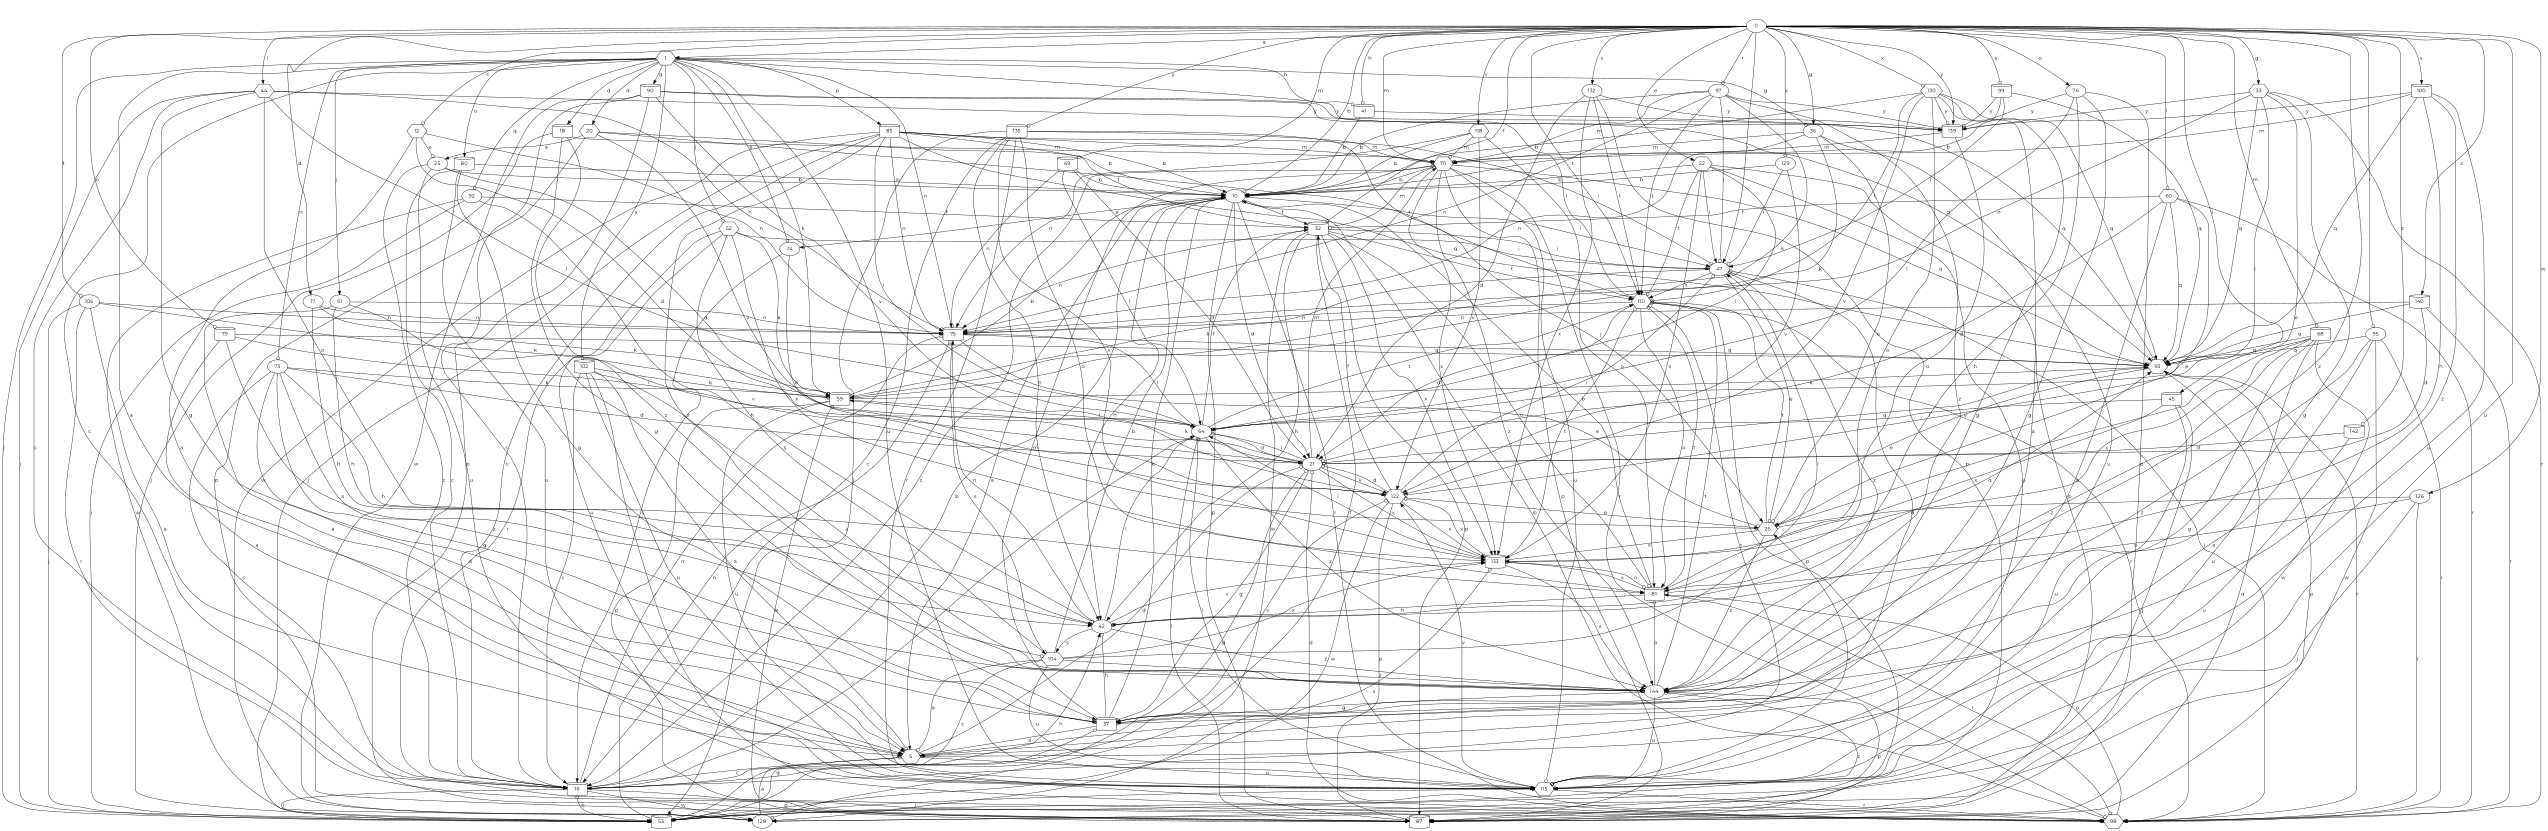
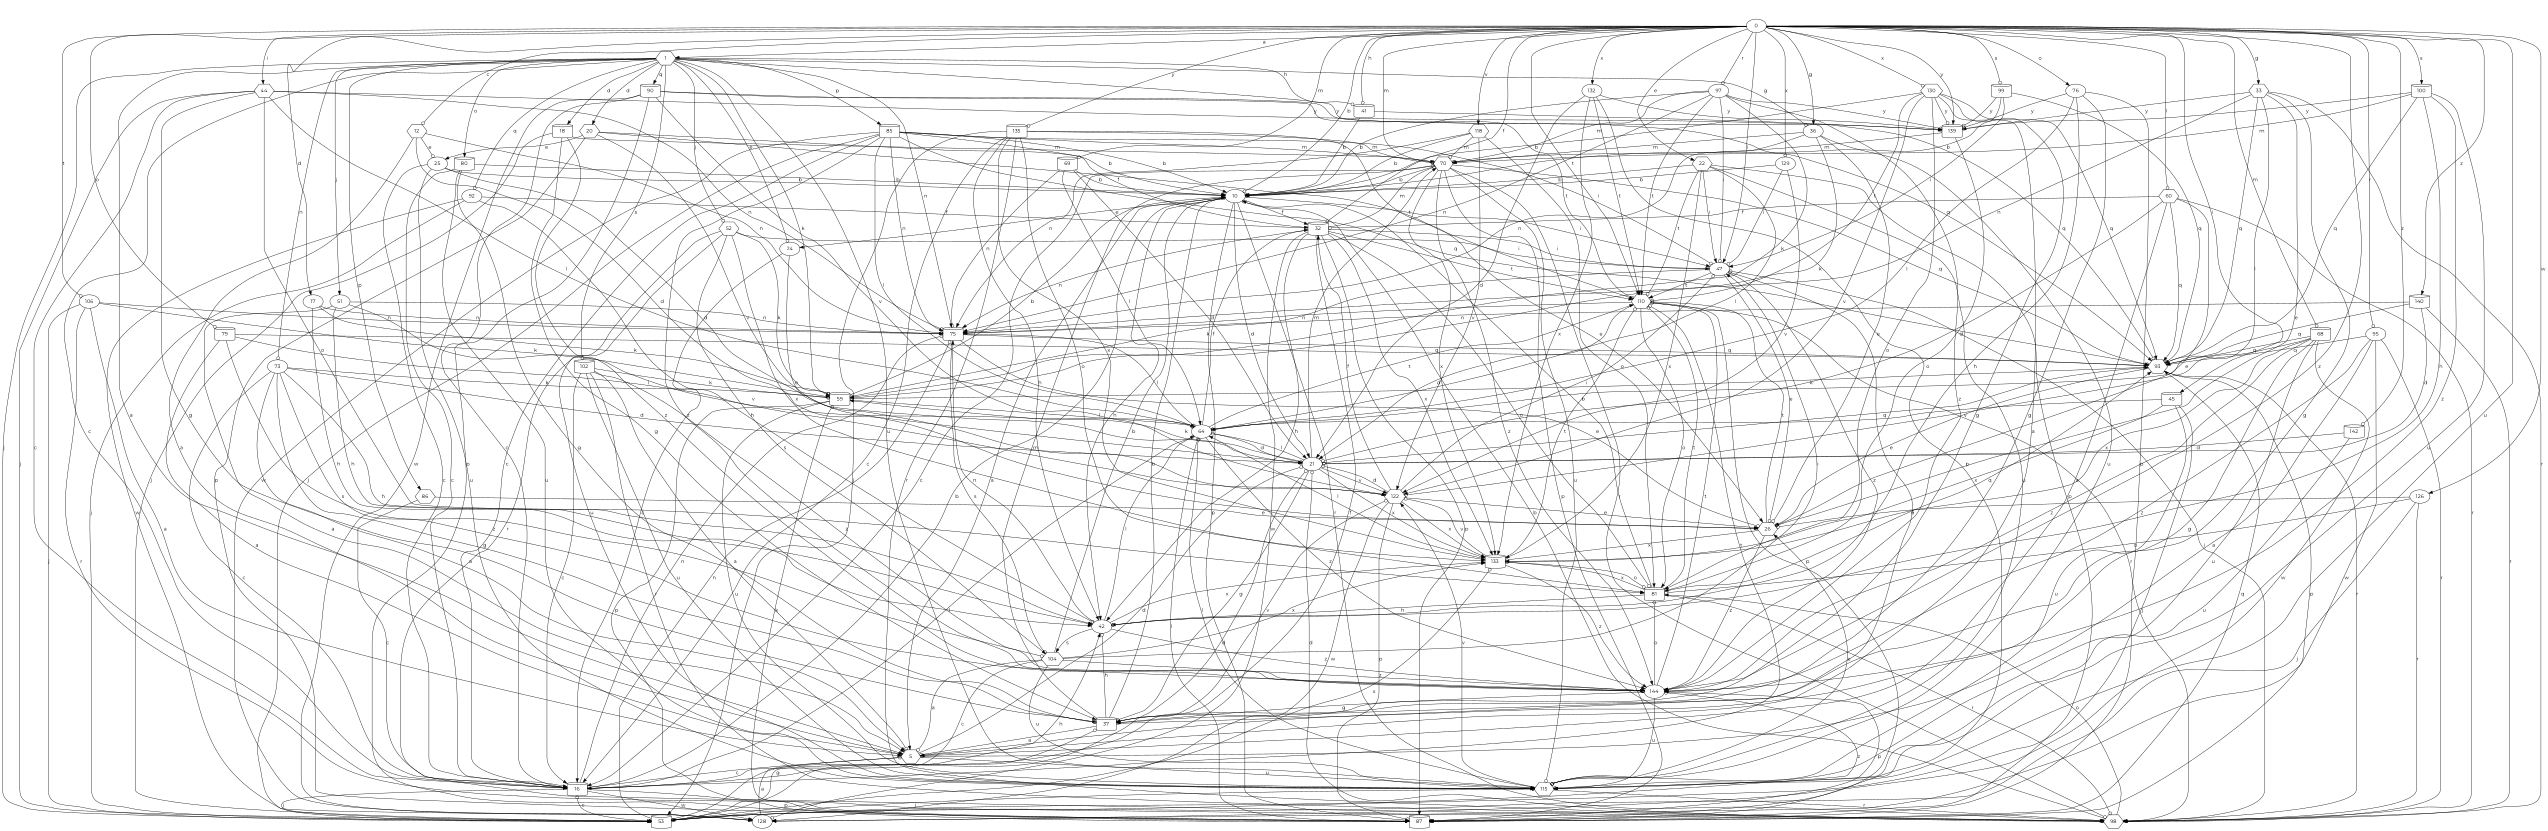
(1601, 334) -> (1601, 334)
none -> (425, 497)
